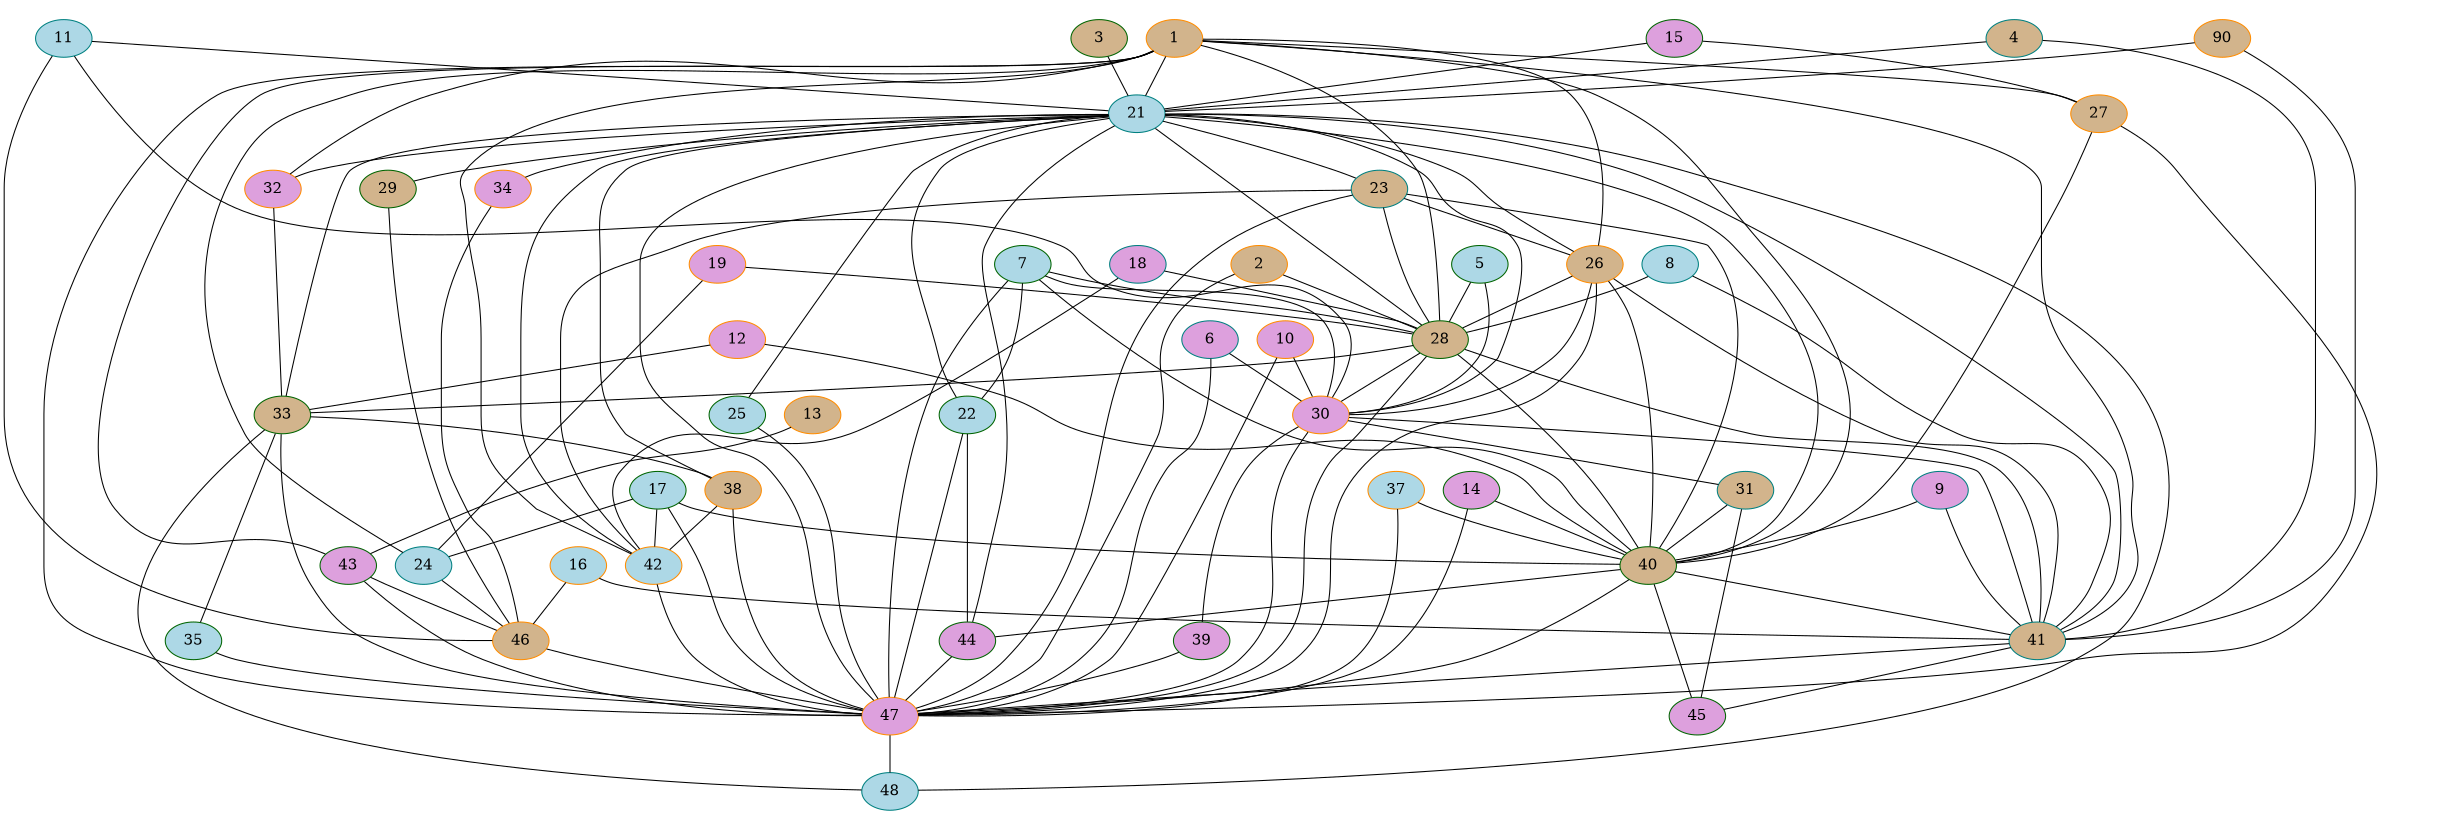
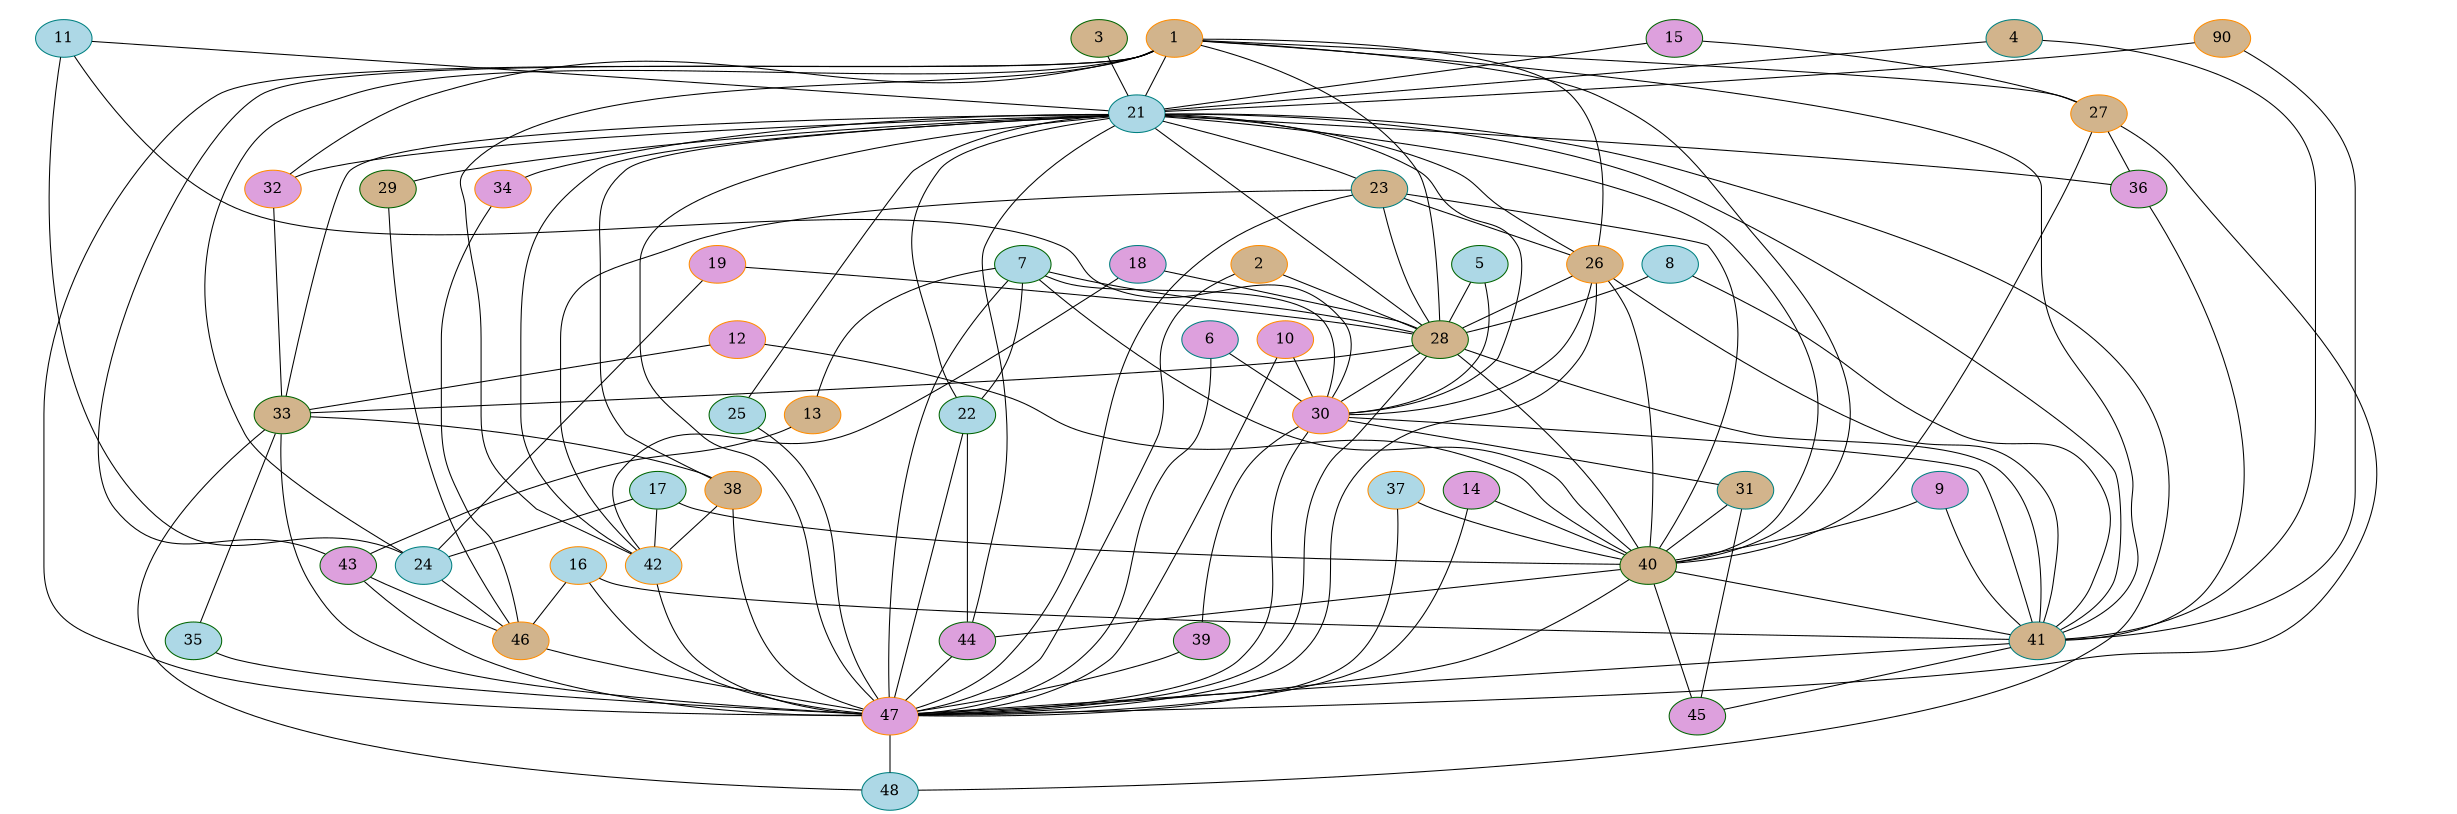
none -> (2139, 189)
none -> (884, 304)
(28, 497) -> (91, 422)
(734, 641) -> (695, 674)
